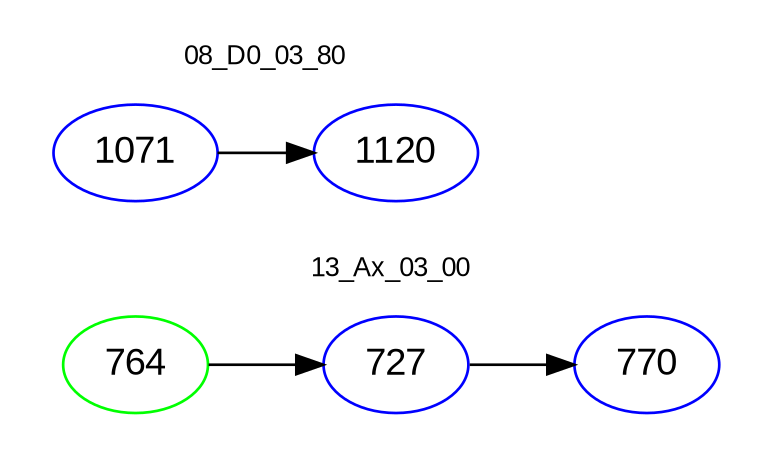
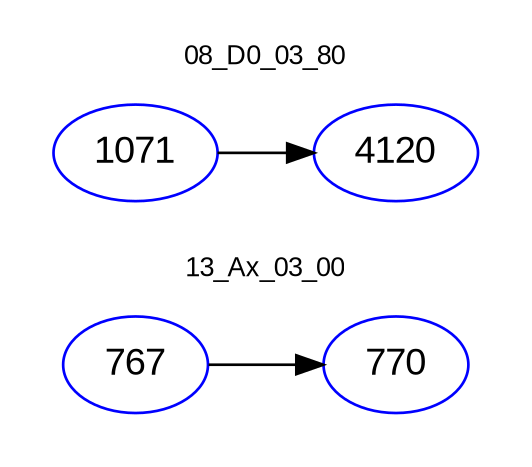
(396, 153) -> (396, 153)
(136, 365) -> none
(396, 365) -> (136, 365)
